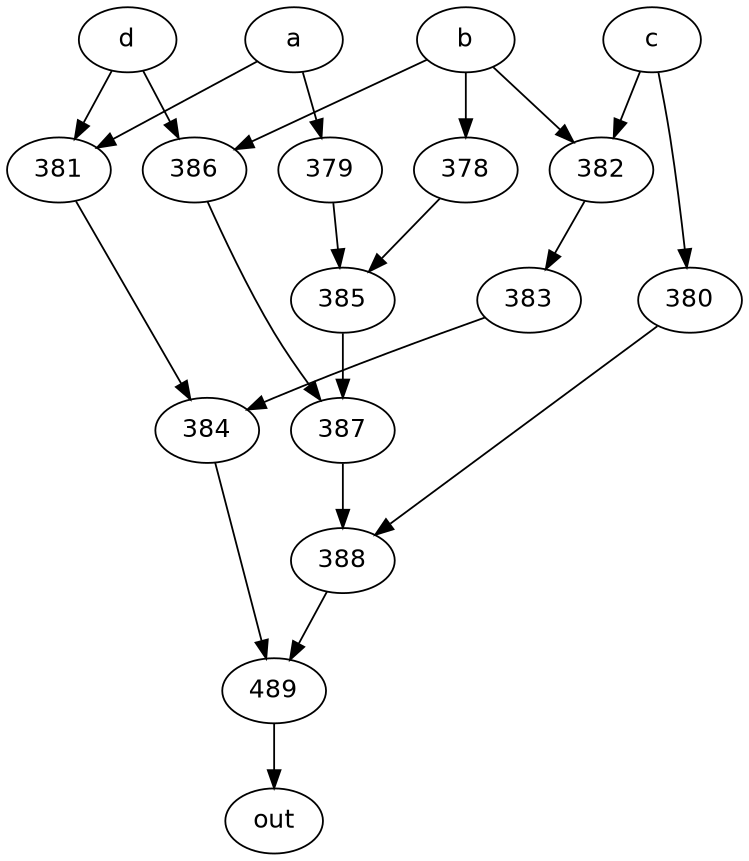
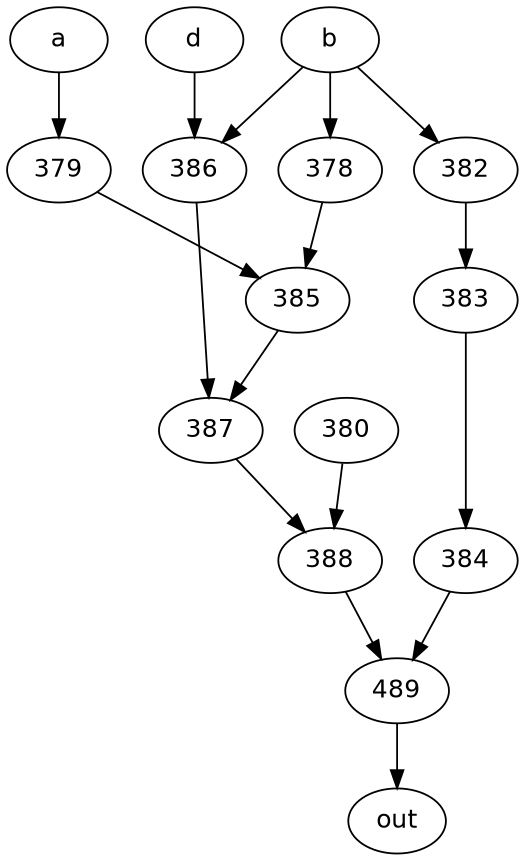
(652, 40) -> none
(59, 170) -> none
